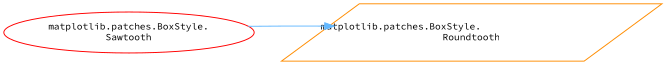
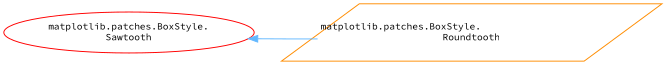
(286, 26) -> (288, 39)
